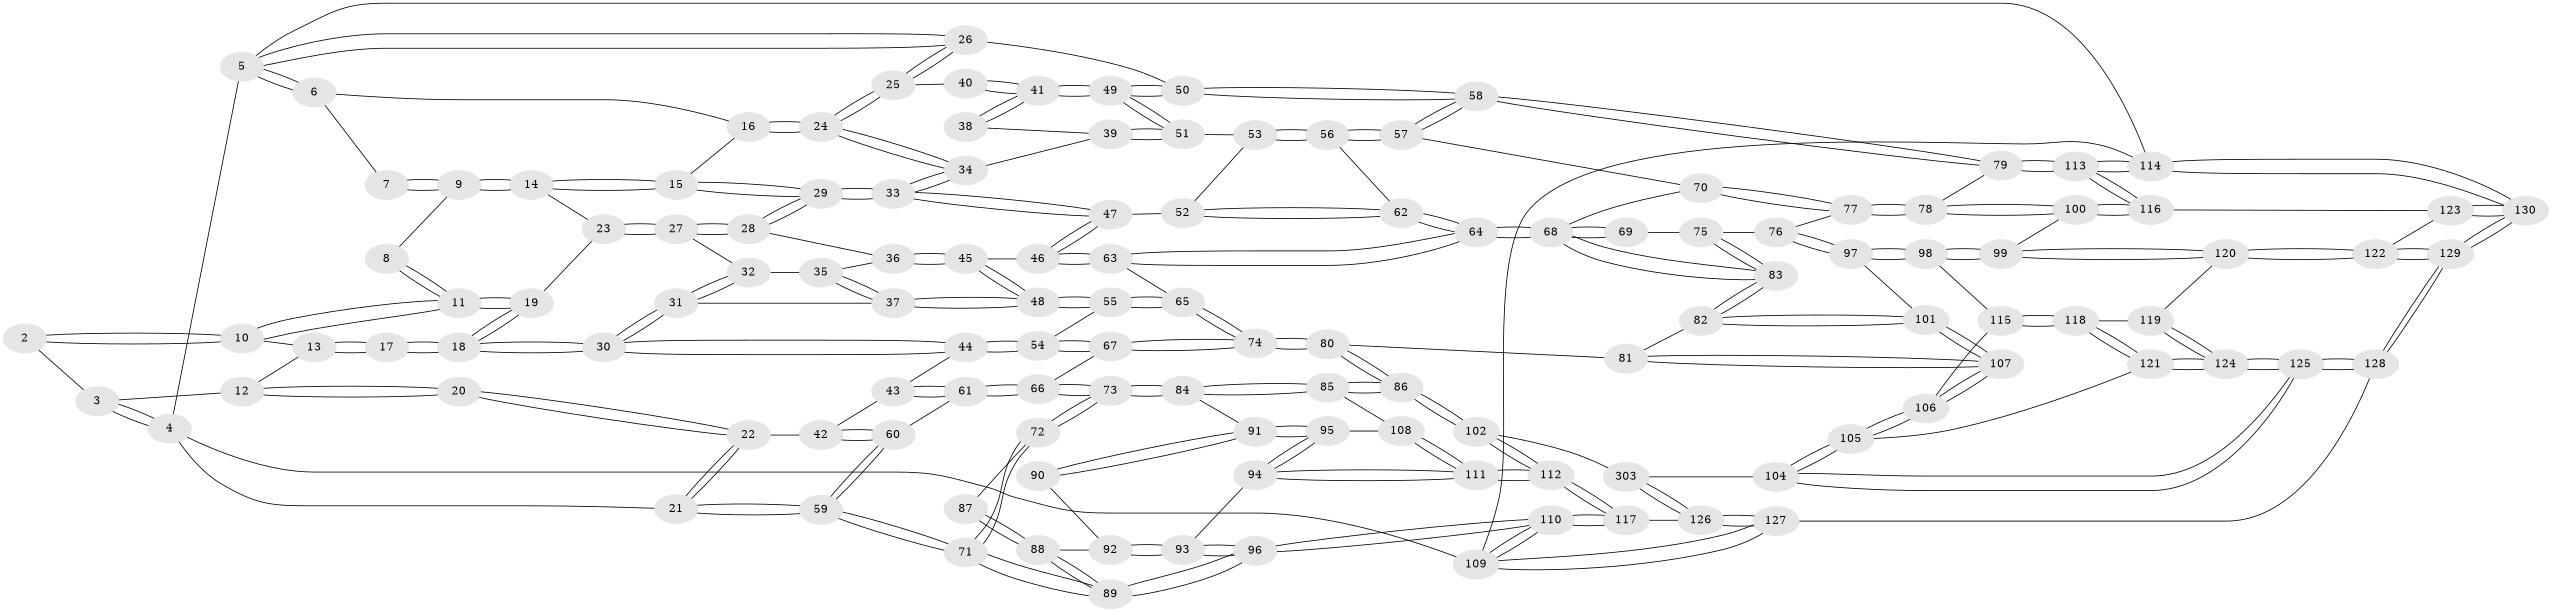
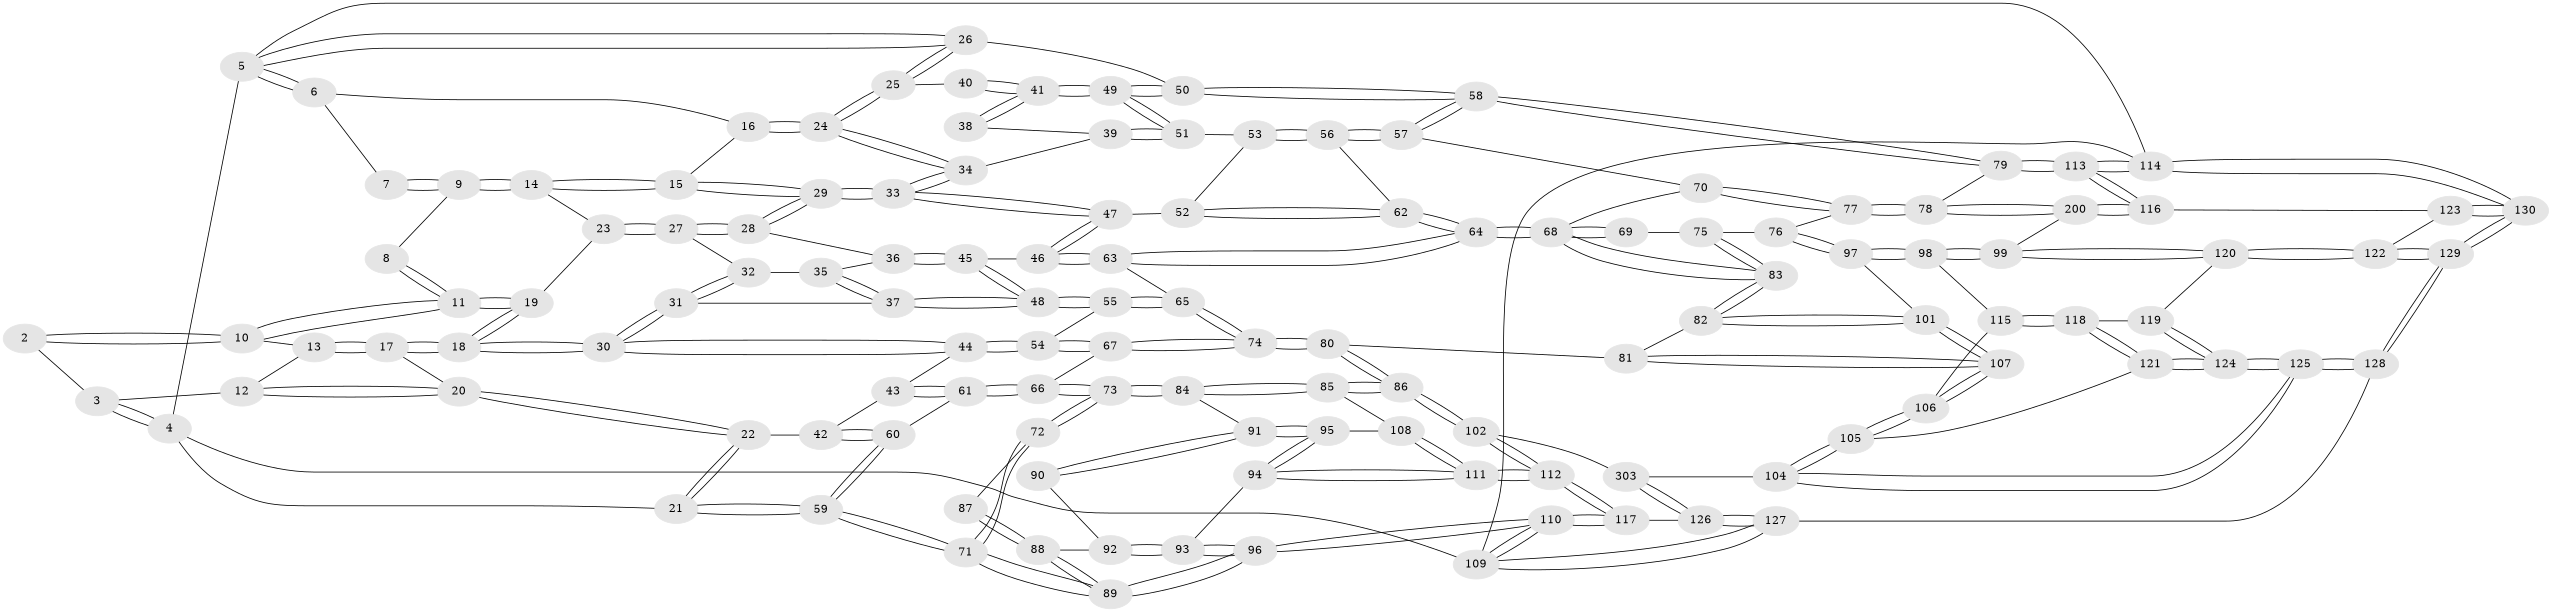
(2076, 210) -> (2076, 210)
none -> (423, 370)
